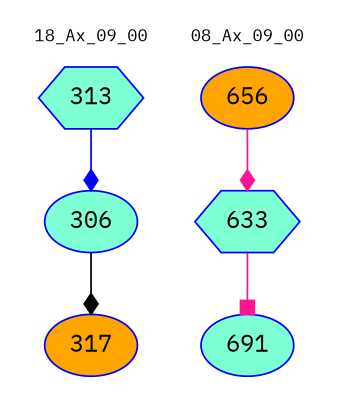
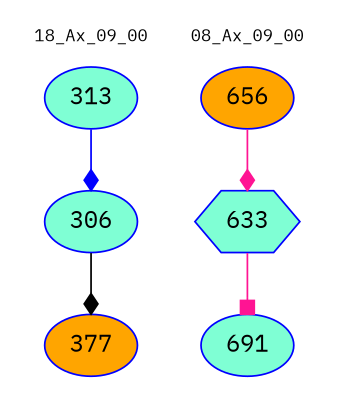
(91, 98) -> (91, 98)
(91, 345) -> (91, 345)
